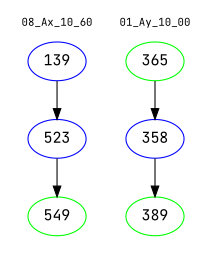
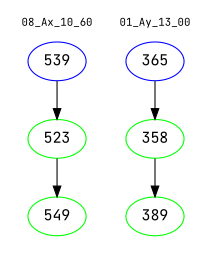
(156, 23) -> (156, 23)
(57, 61) -> (57, 61)
(155, 61) -> (155, 61)
(57, 139) -> (57, 139)
(155, 139) -> (155, 139)
